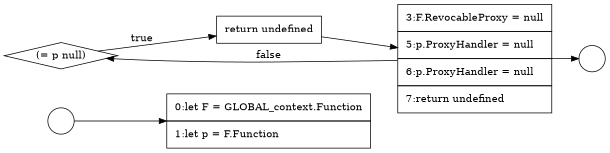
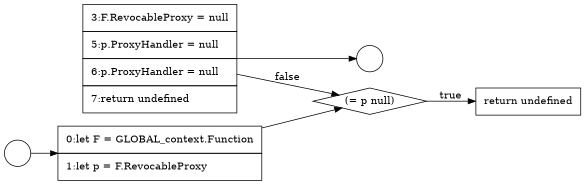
(356, 42) -> none
none -> (298, 119)
(227, 134) -> (137, 166)
